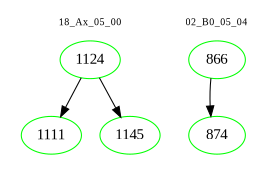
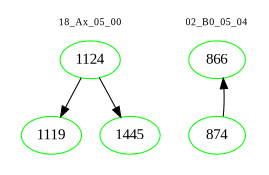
(210, 92) -> (224, 103)
(51, 135) -> (51, 135)
(130, 135) -> (130, 135)
